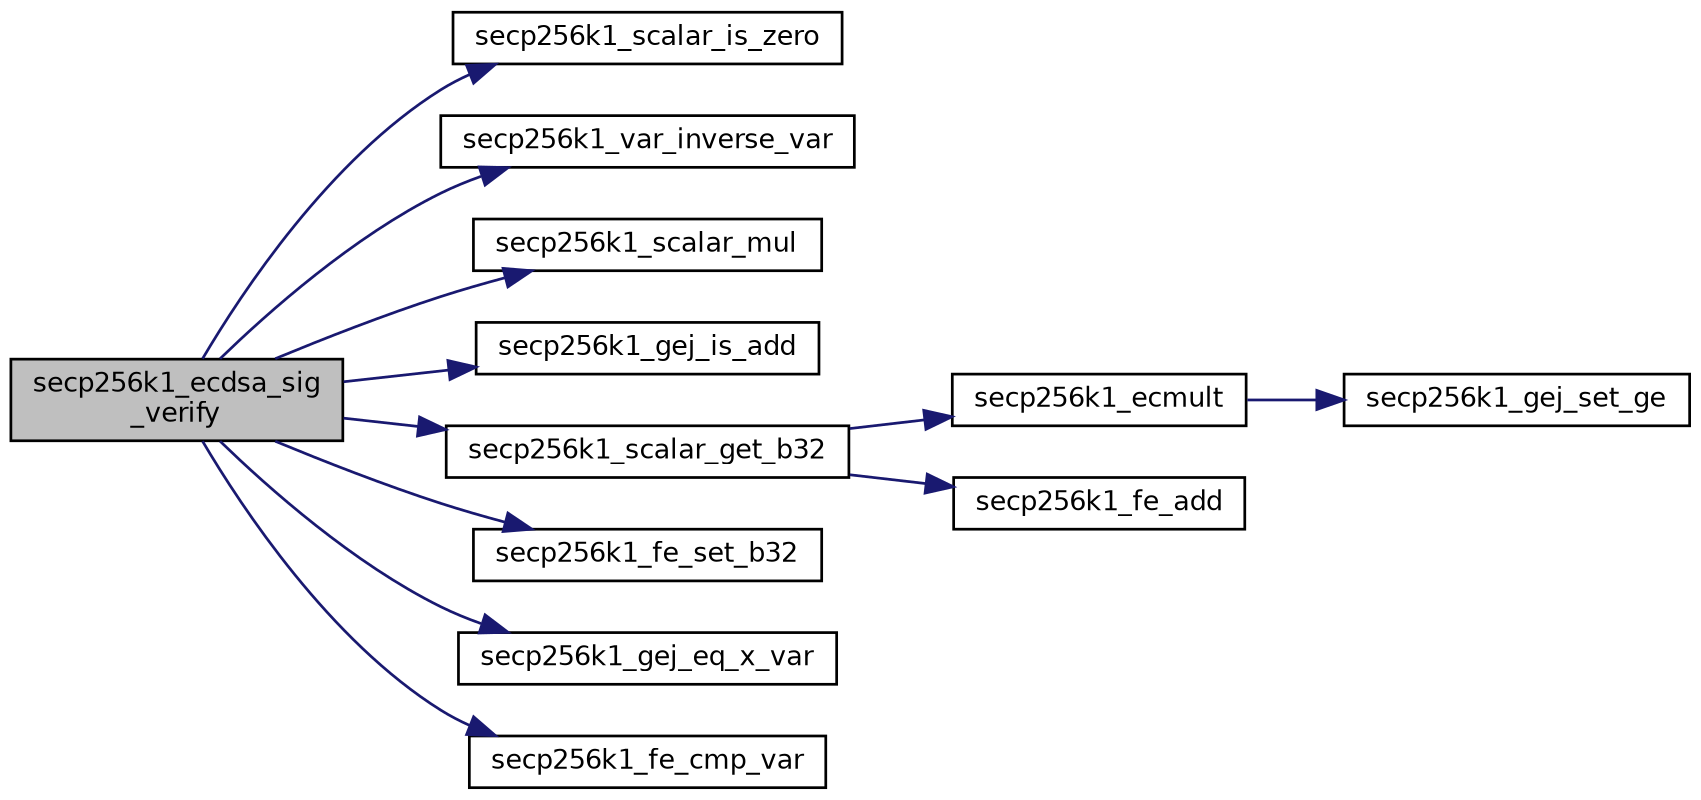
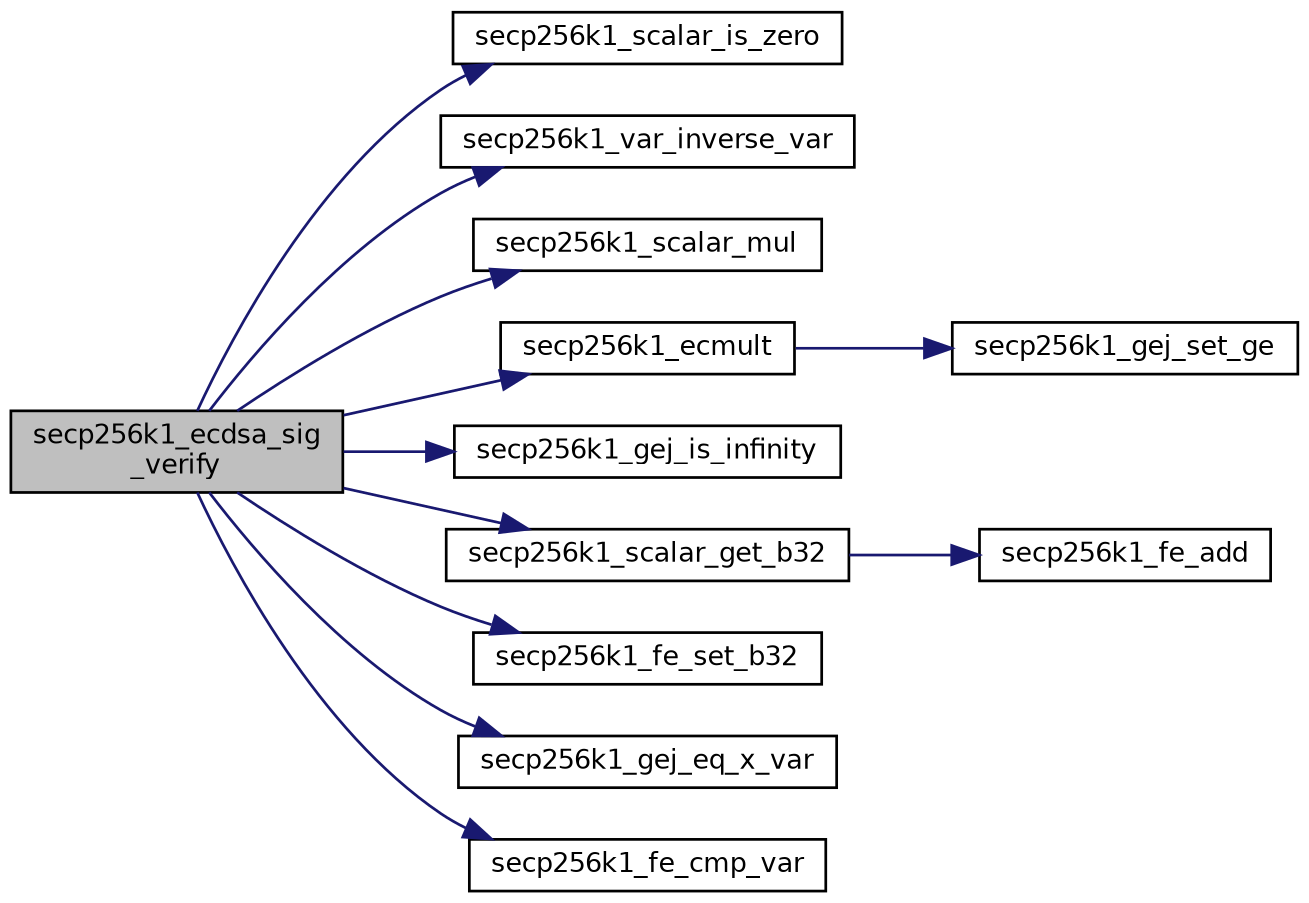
(648, 348) -> (648, 452)
(887, 424) -> (422, 398)
